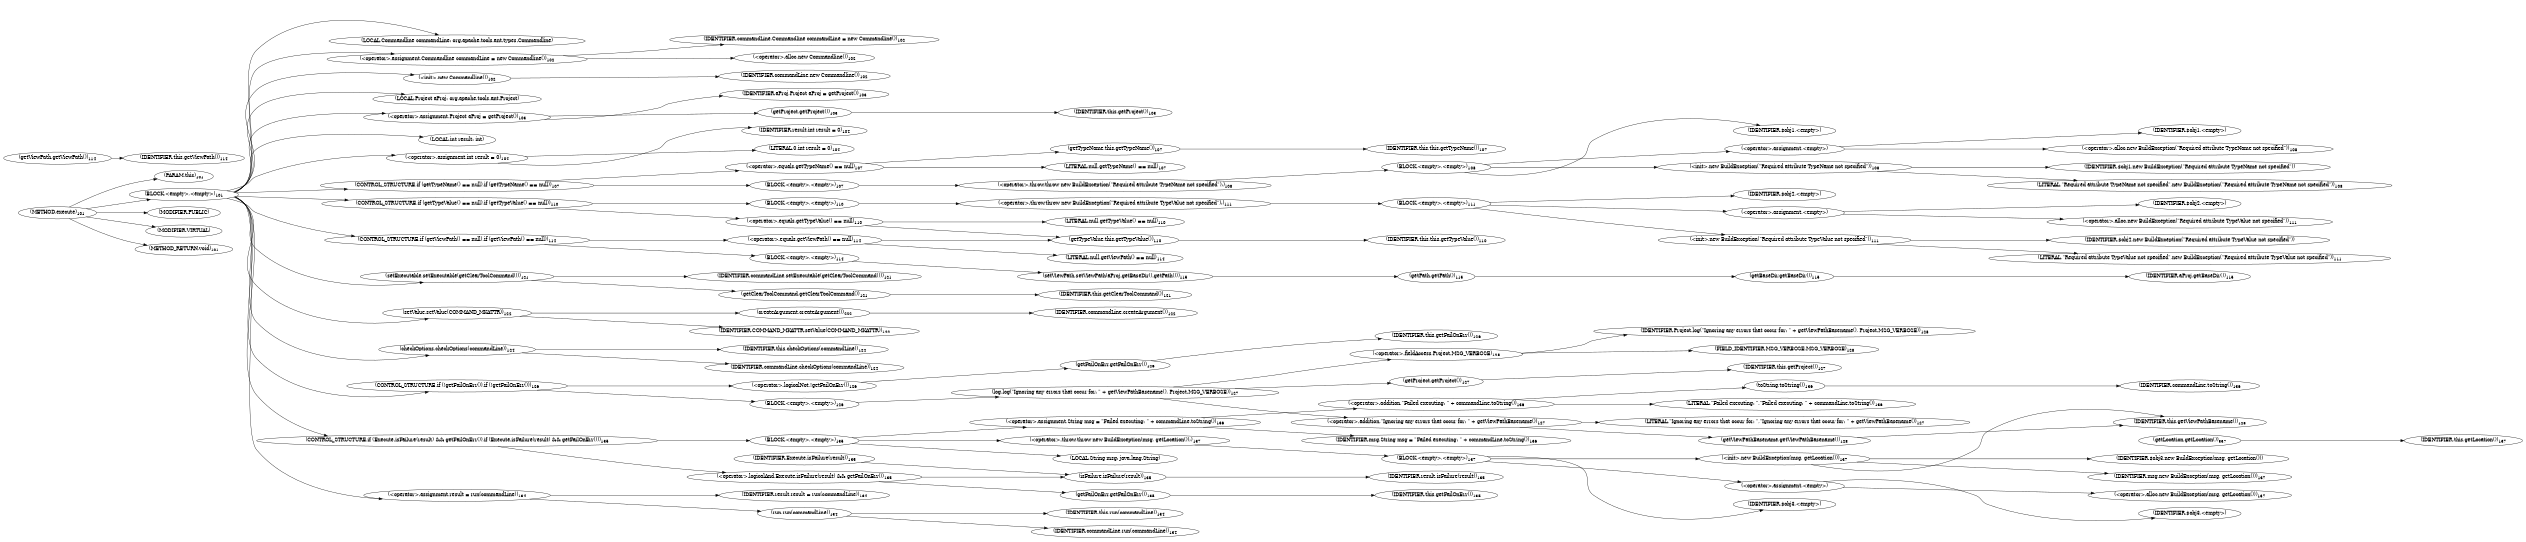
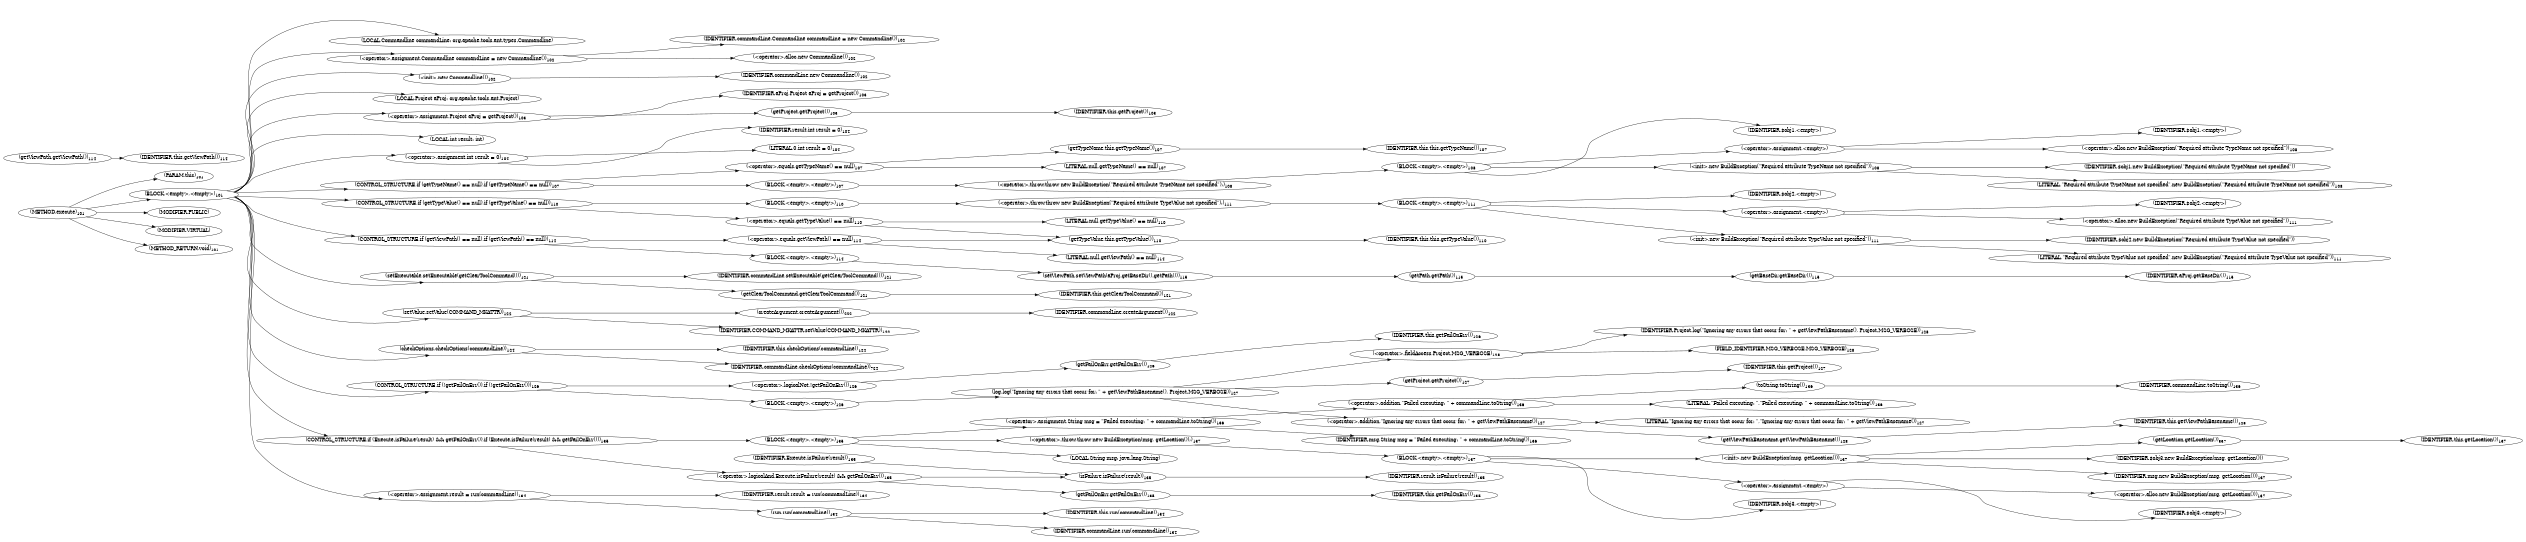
(874, 367) -> (874, 367)
(1983, 436) -> (1998, 449)
